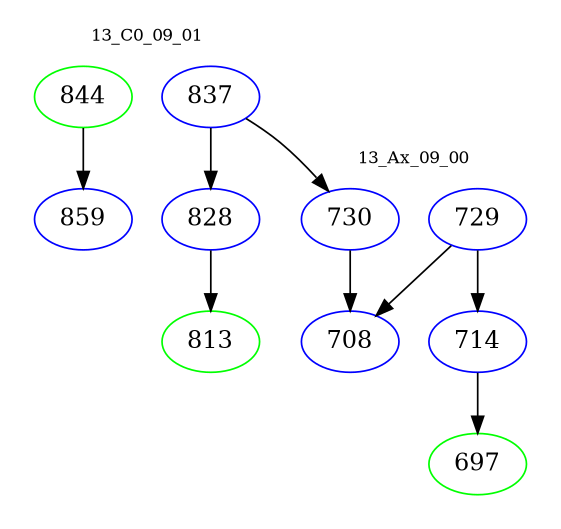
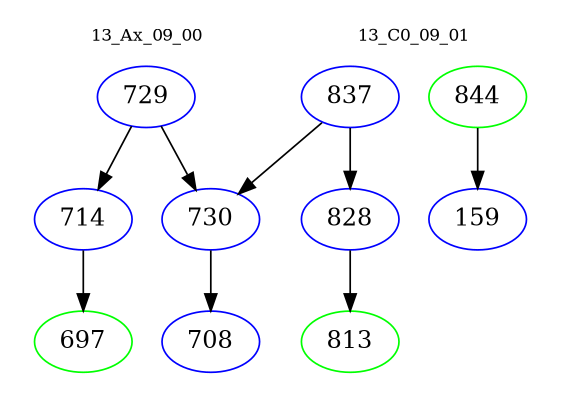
(83, 219) -> (478, 219)
(420, 275) -> (174, 150)
